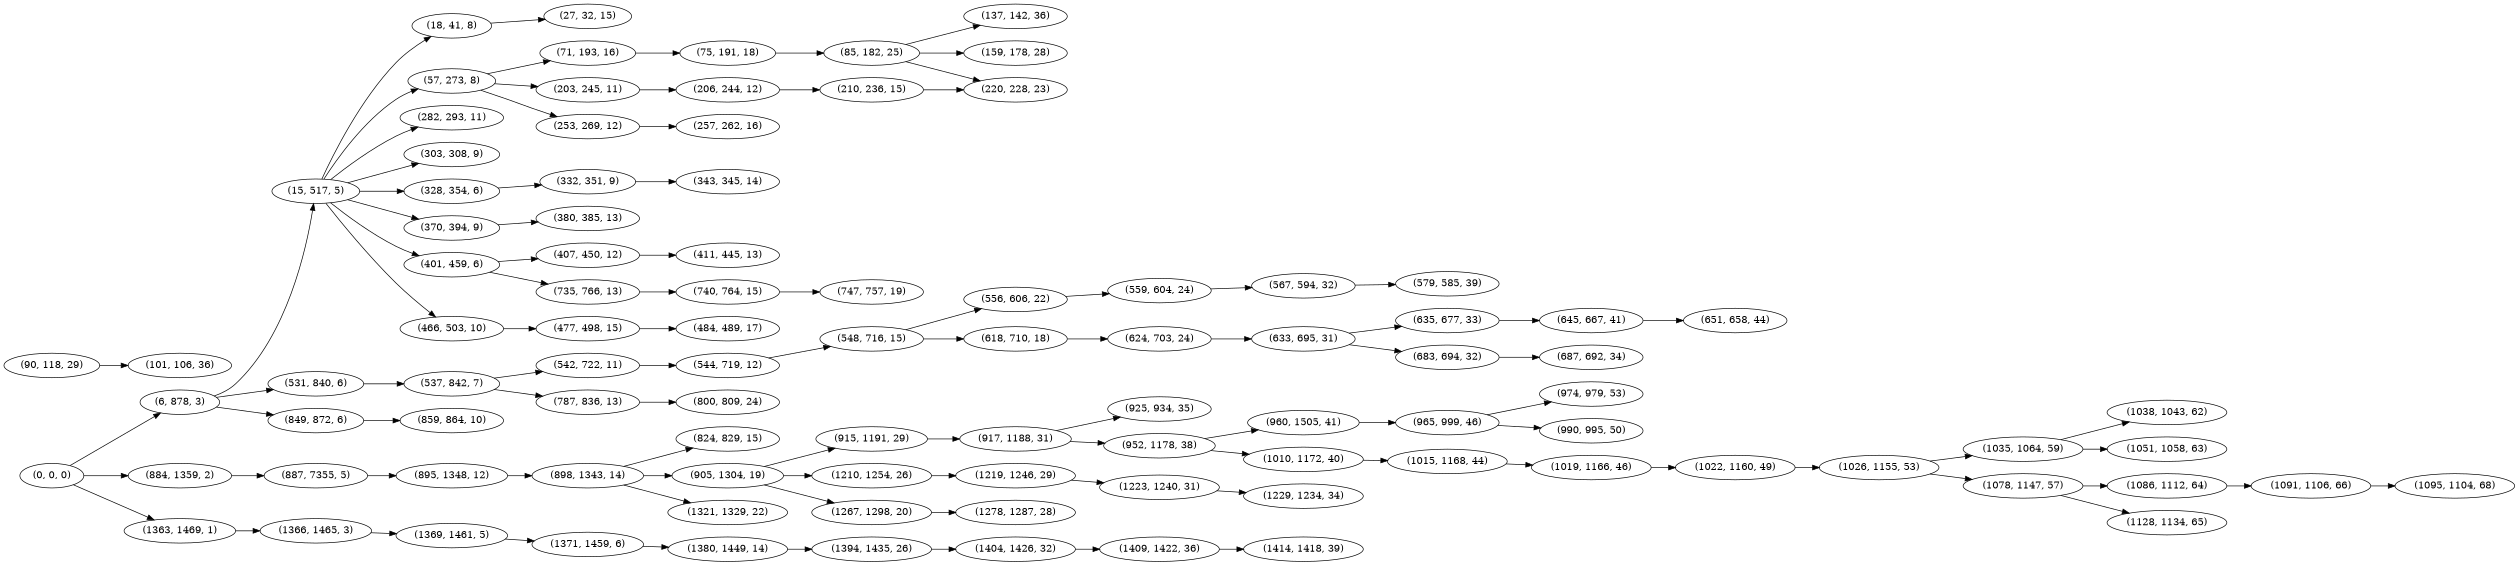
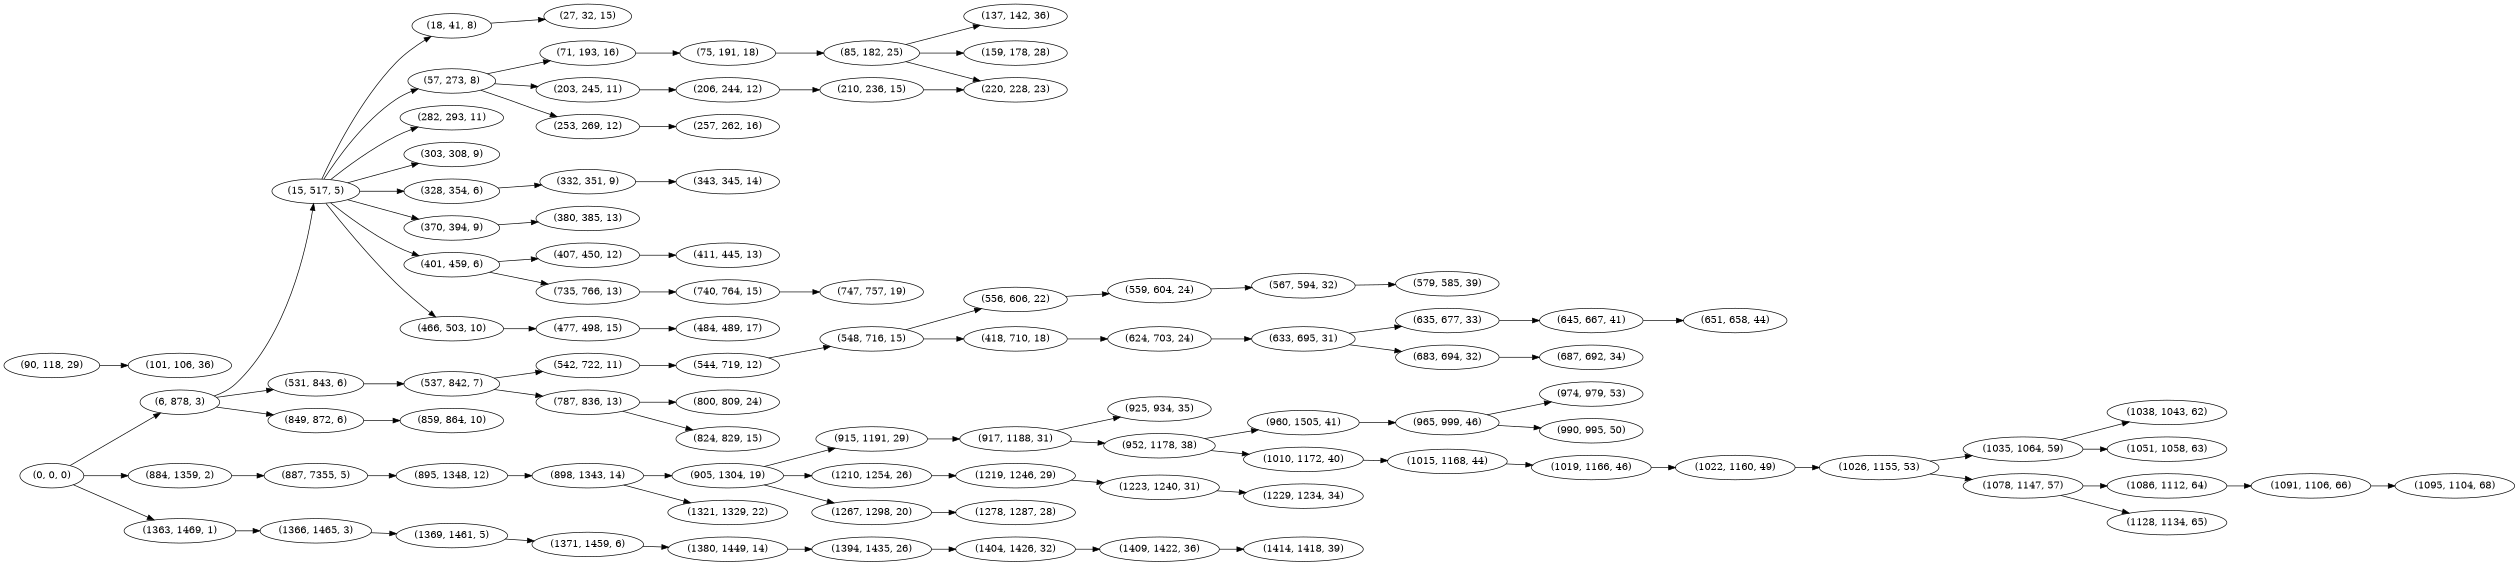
(1016, 339) -> (1016, 339)
(316, 384) -> (316, 384)
(655, 458) -> (654, 420)
